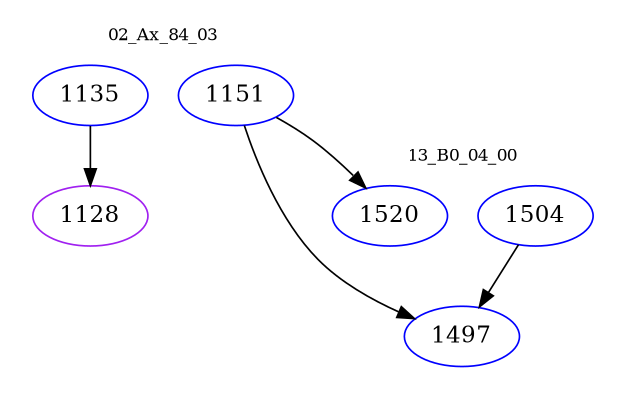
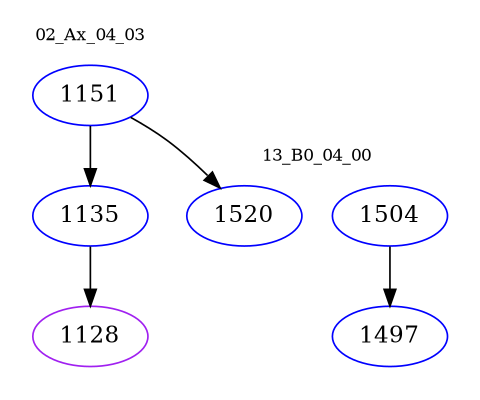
(163, 36) -> (90, 36)
(296, 232) -> (90, 147)
